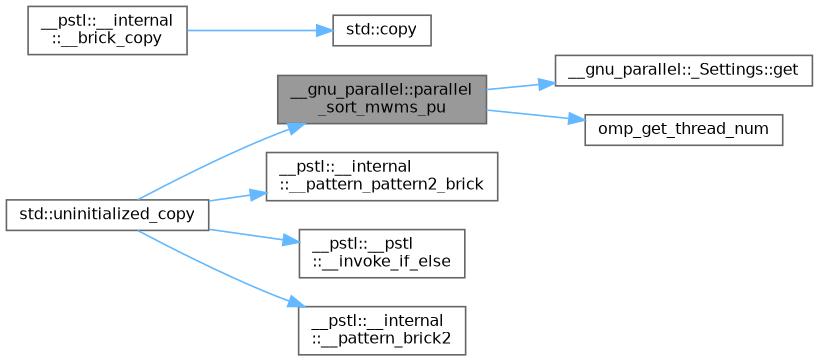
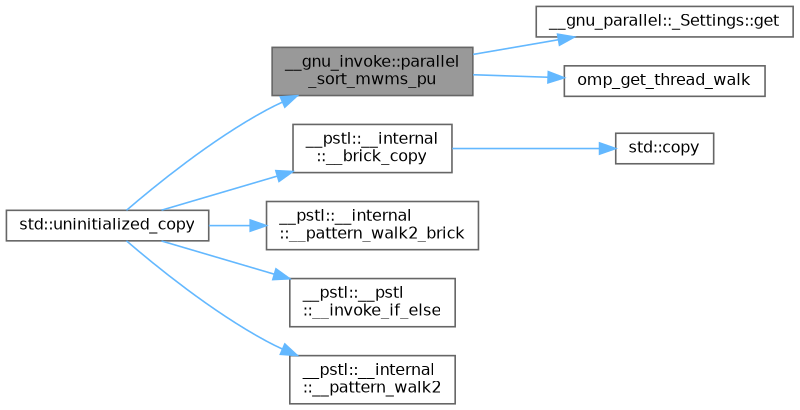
(382, 100) -> (372, 71)
(684, 130) -> (665, 81)
(382, 177) -> (372, 226)
none -> (219, 193)
(382, 331) -> (372, 380)
